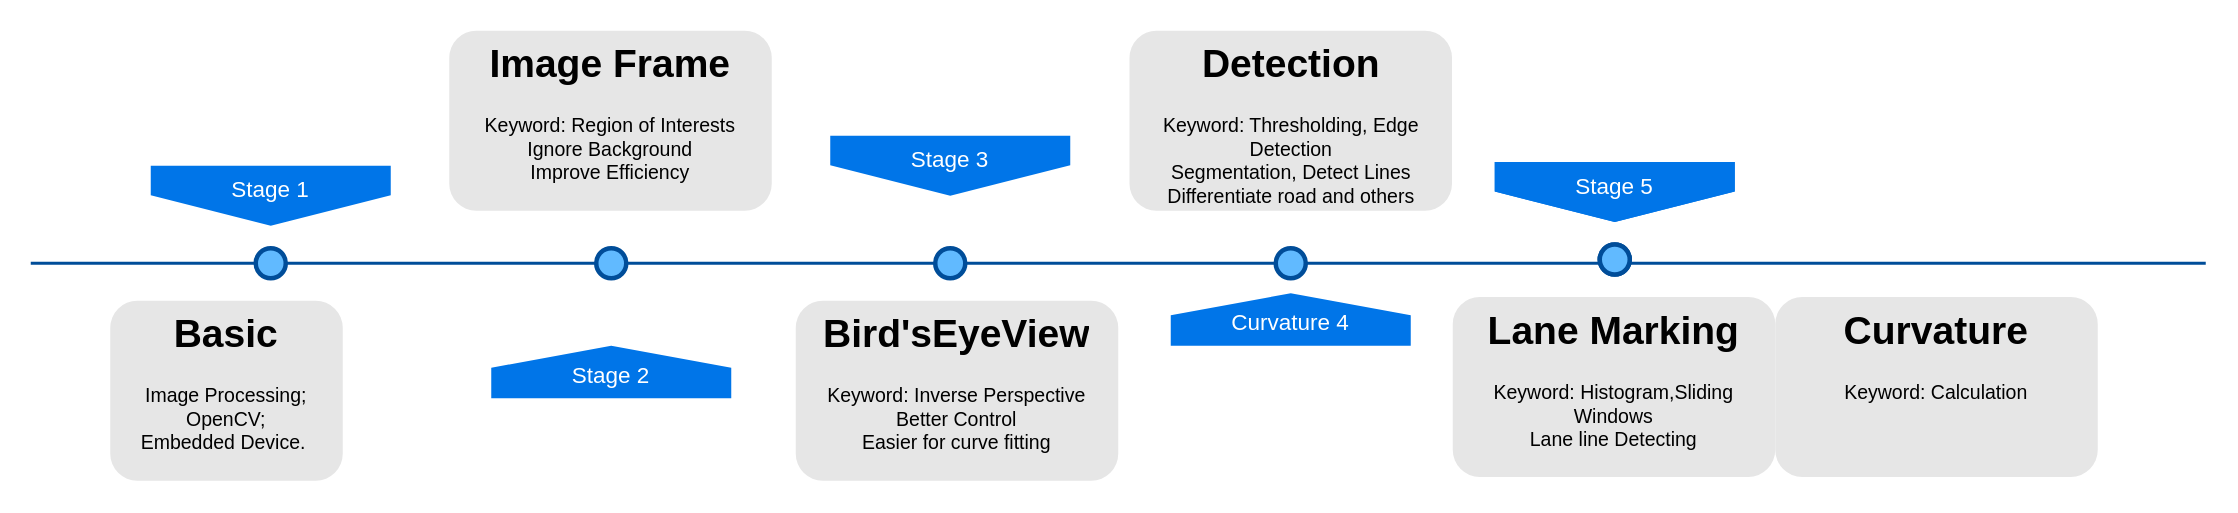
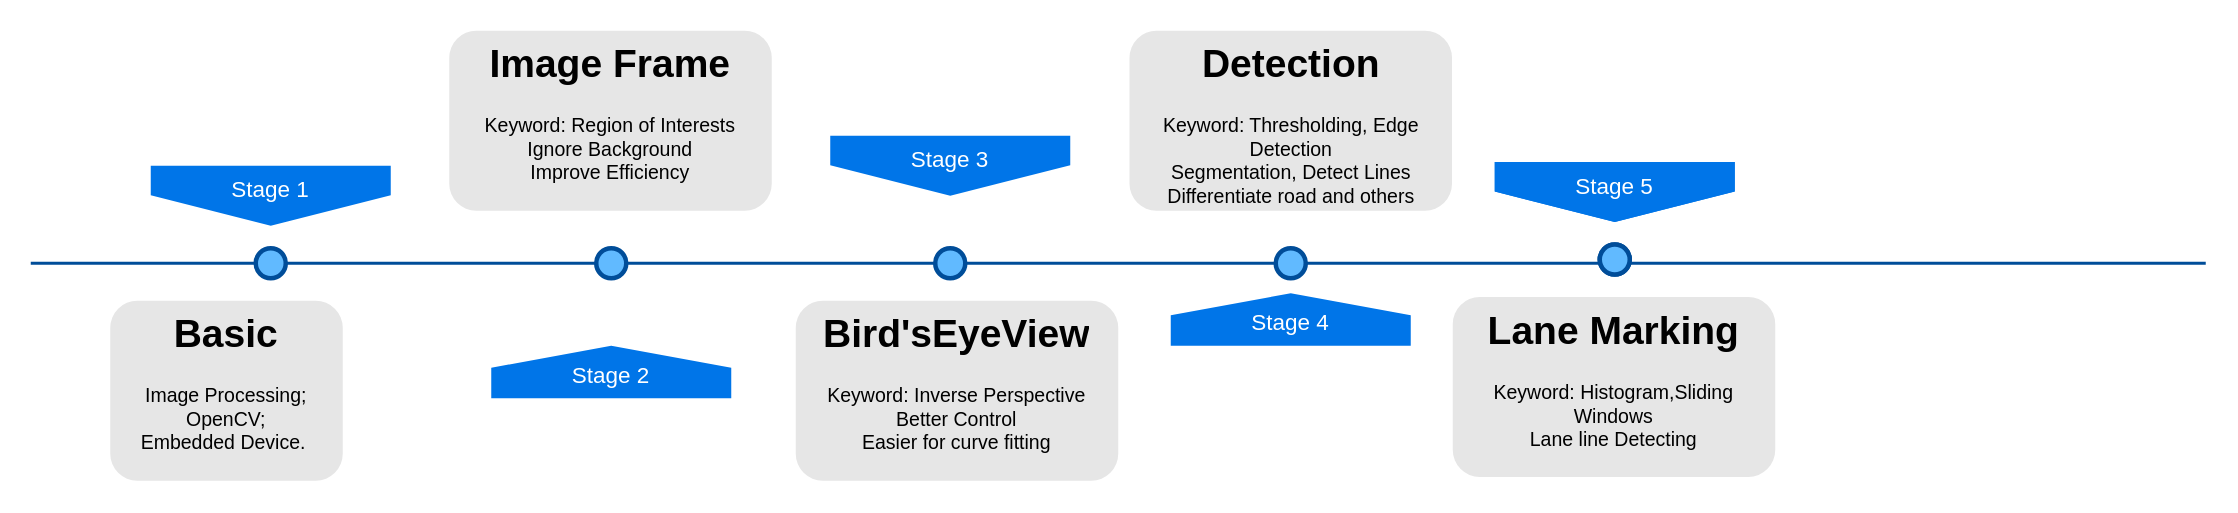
(1291, 322) -> (1291, 322)
(1937, 387) -> none
